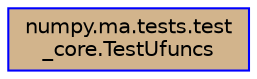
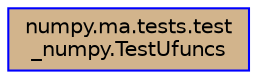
(129, 39) -> (129, 39)
